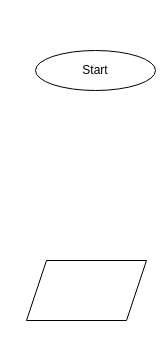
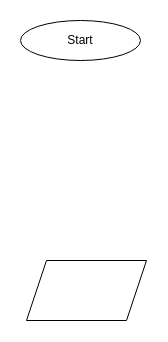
(96, 71) -> (81, 41)
